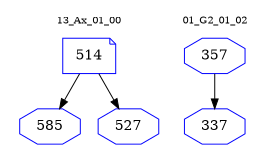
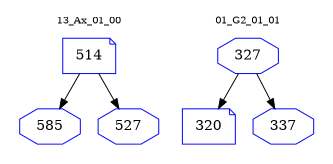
(215, 21) -> (248, 21)
(215, 56) -> (248, 56)
none -> (209, 126)
